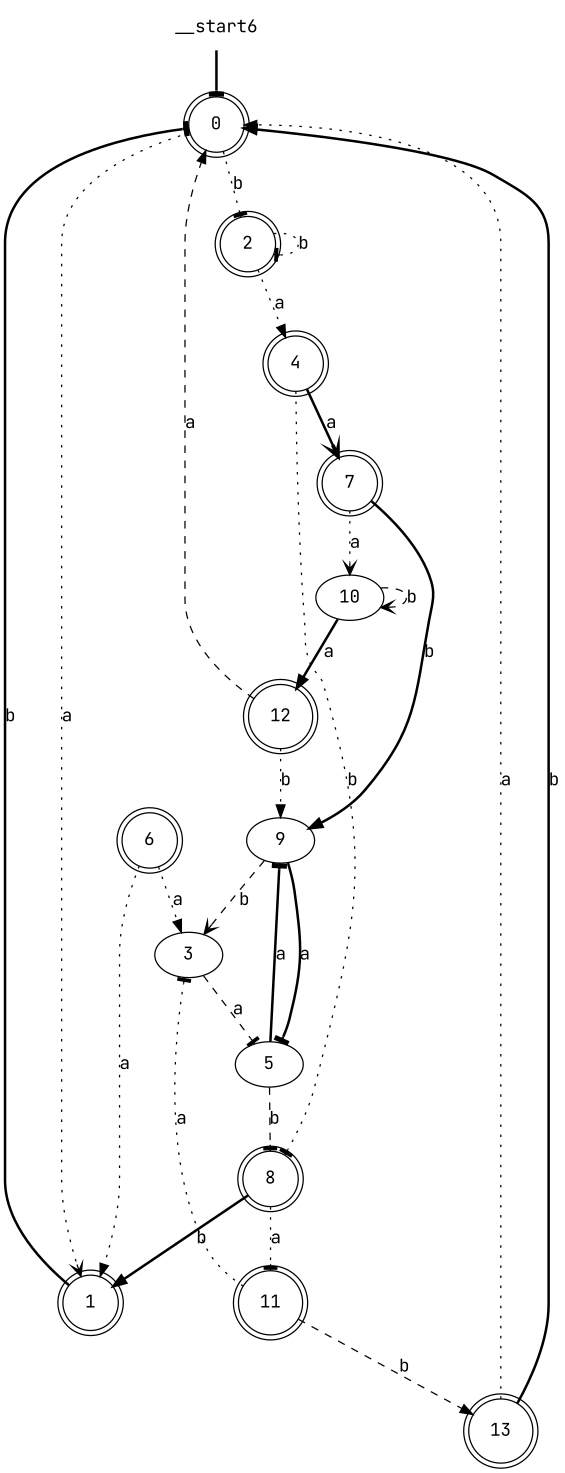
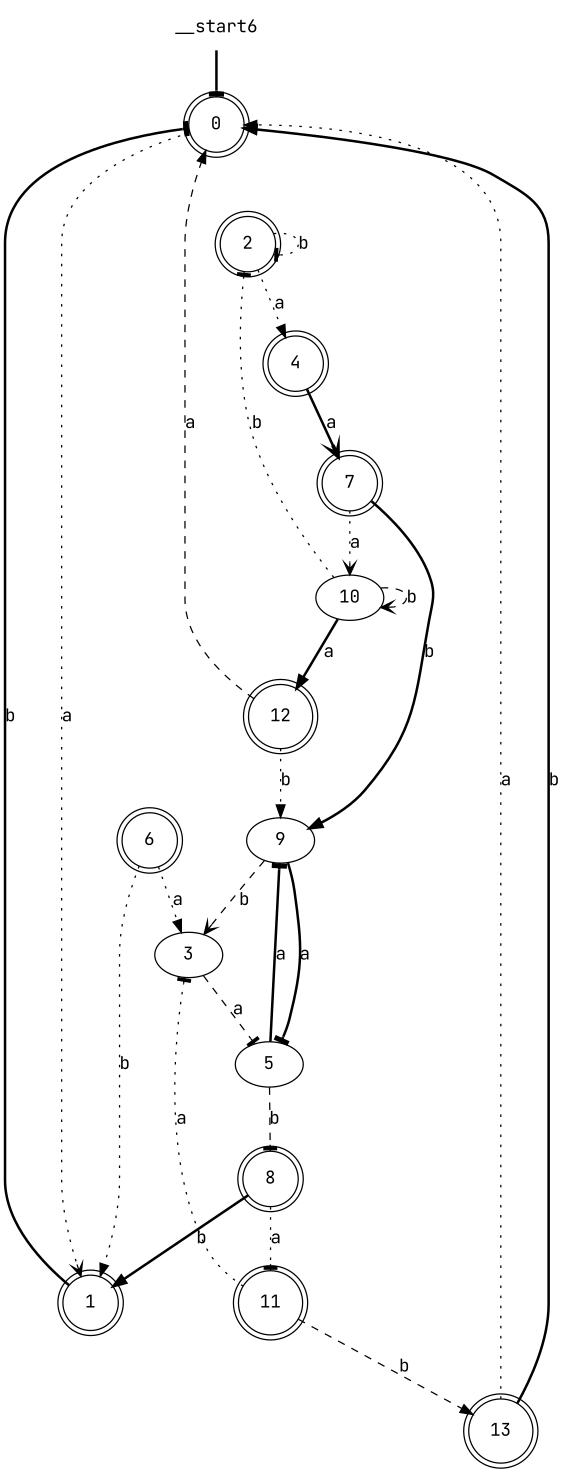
(231, 181) -> (254, 438)
(345, 772) -> none
(125, 1064) -> (125, 1064)
